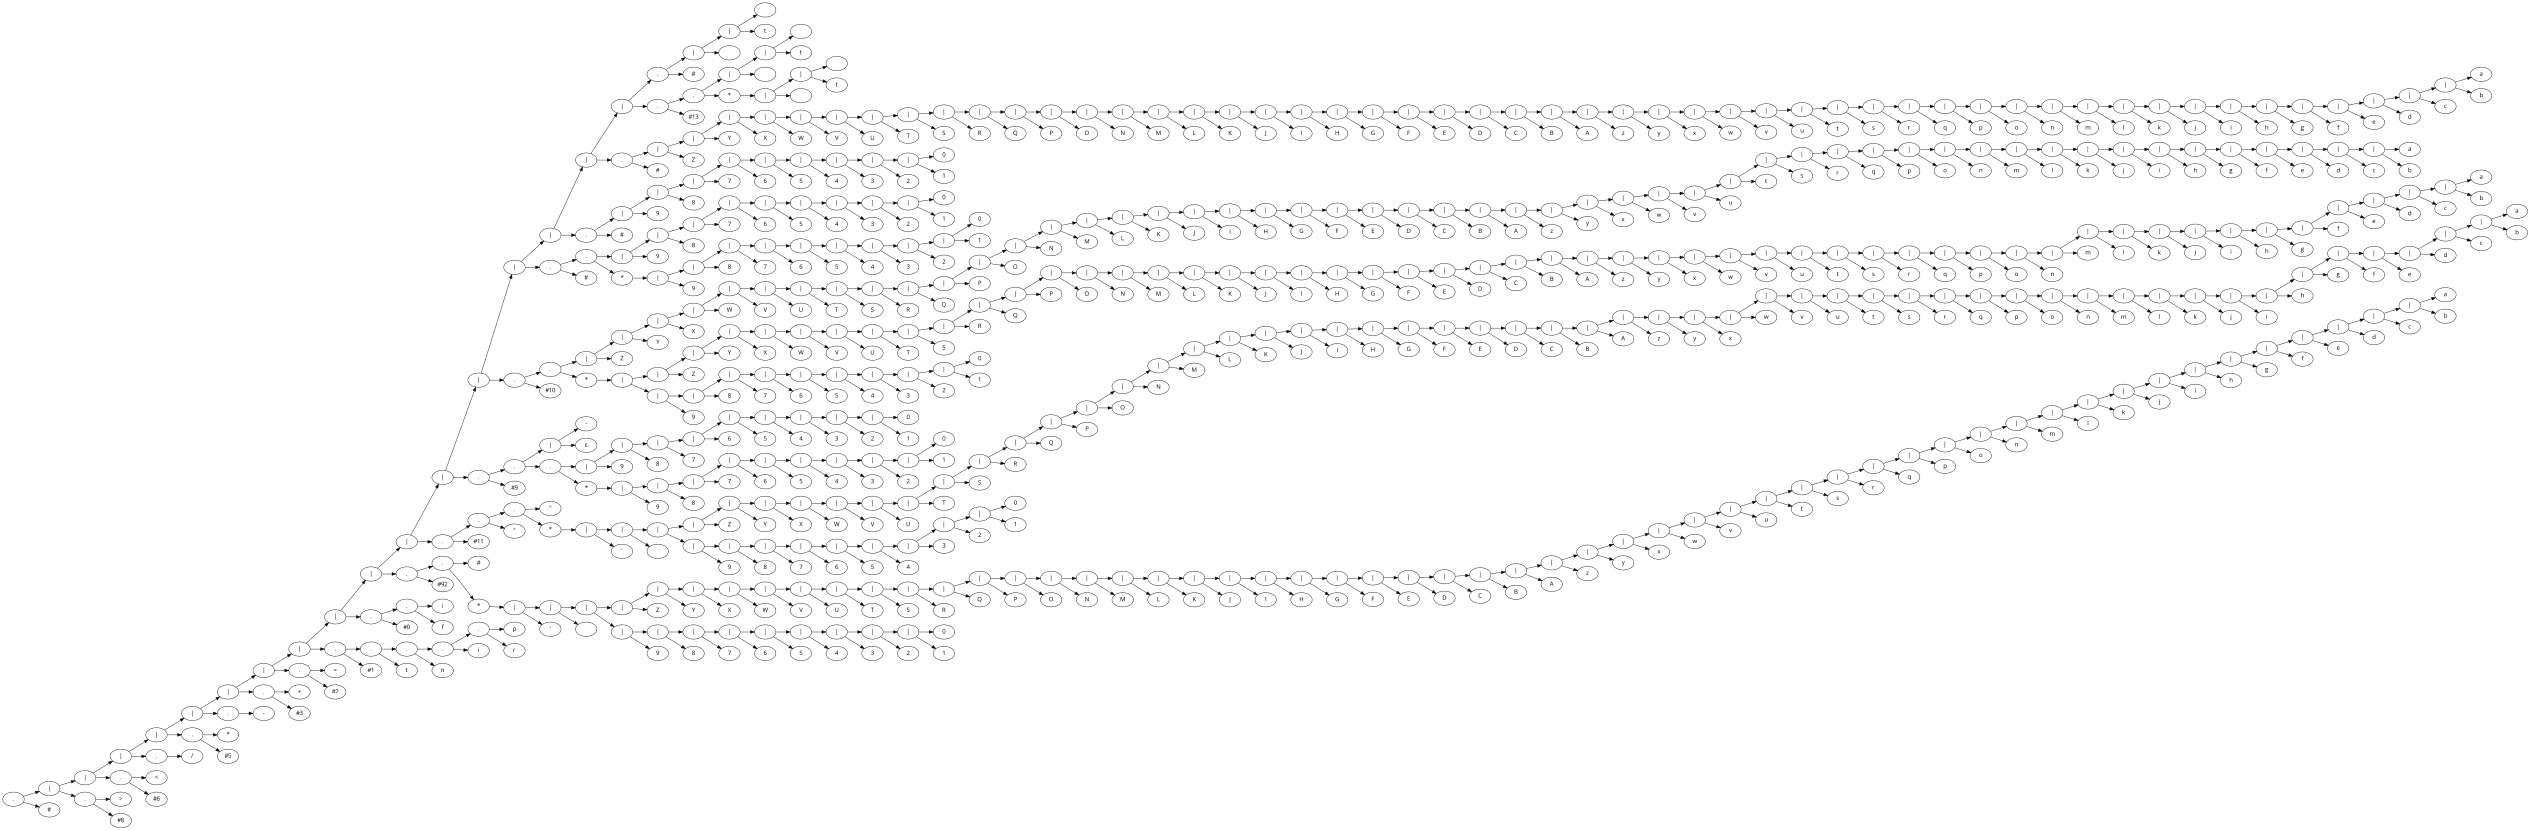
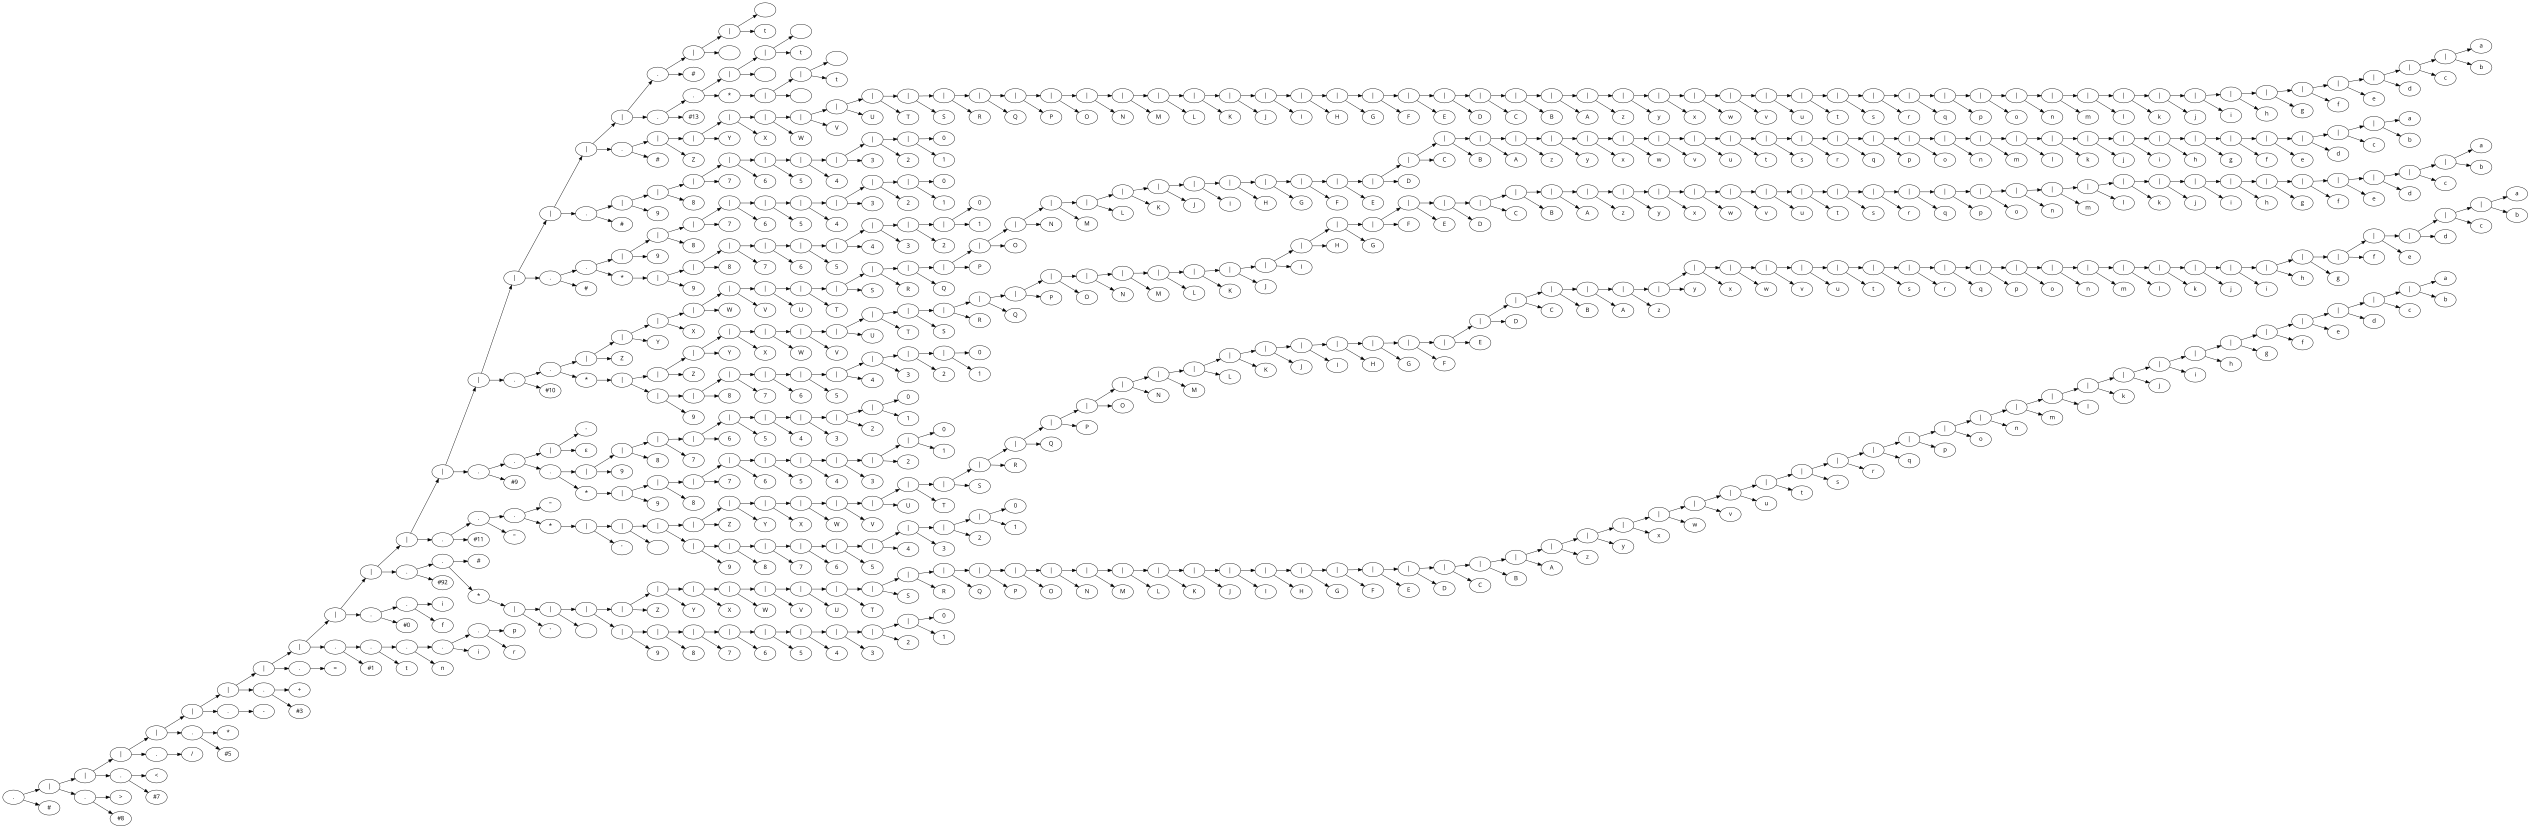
(335, 692) -> none
(157, 799) -> (157, 797)
